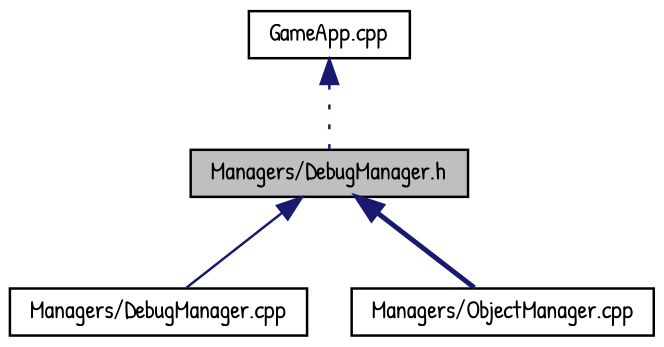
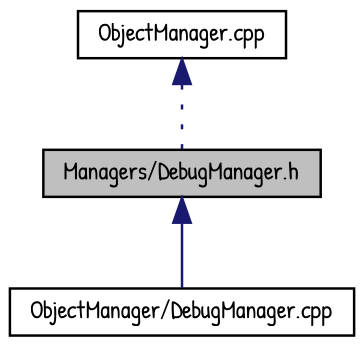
(329, 35) -> (182, 35)
(158, 312) -> (182, 312)
(503, 312) -> none
